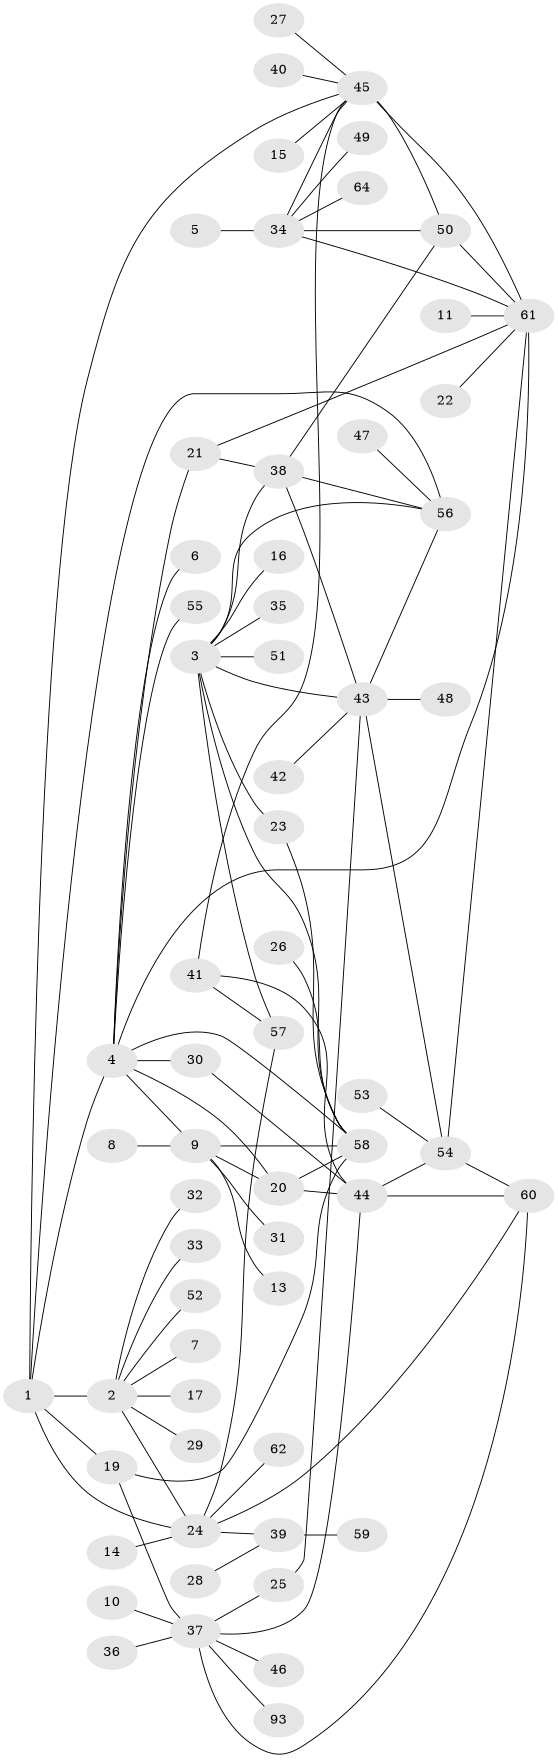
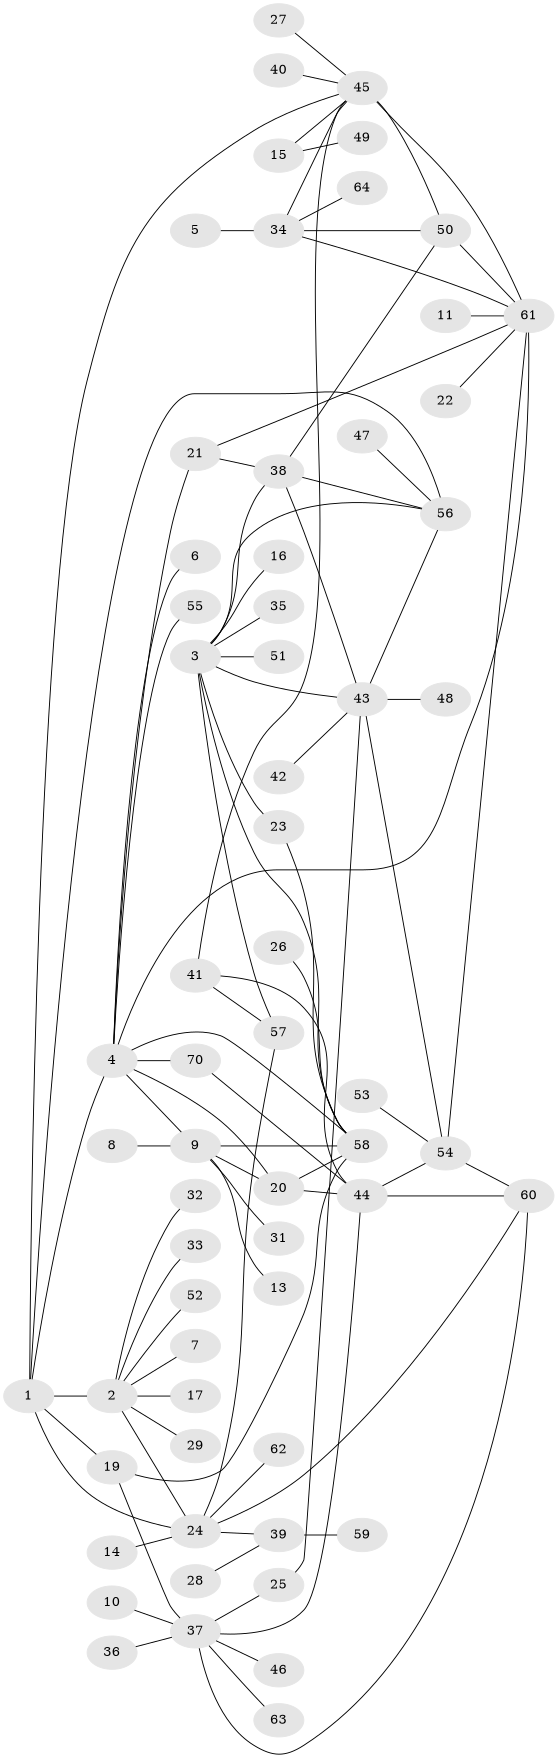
(315, 188) -> (313, 148)
(195, 1061) -> (195, 1061)
(279, 1720) -> (279, 1720)
